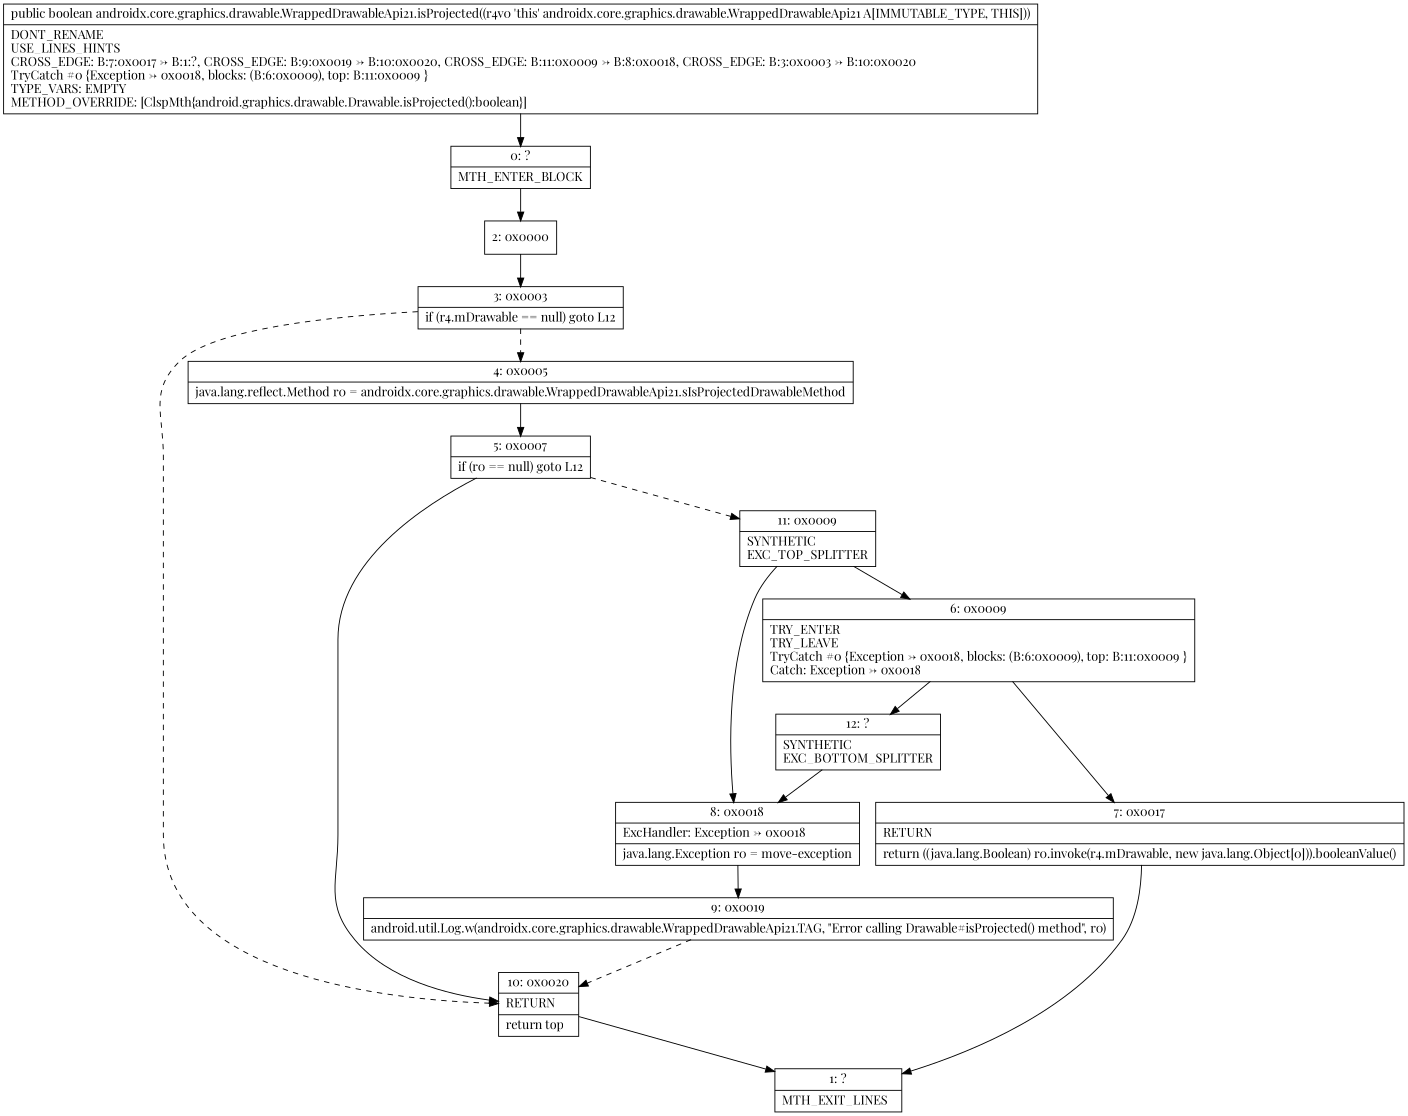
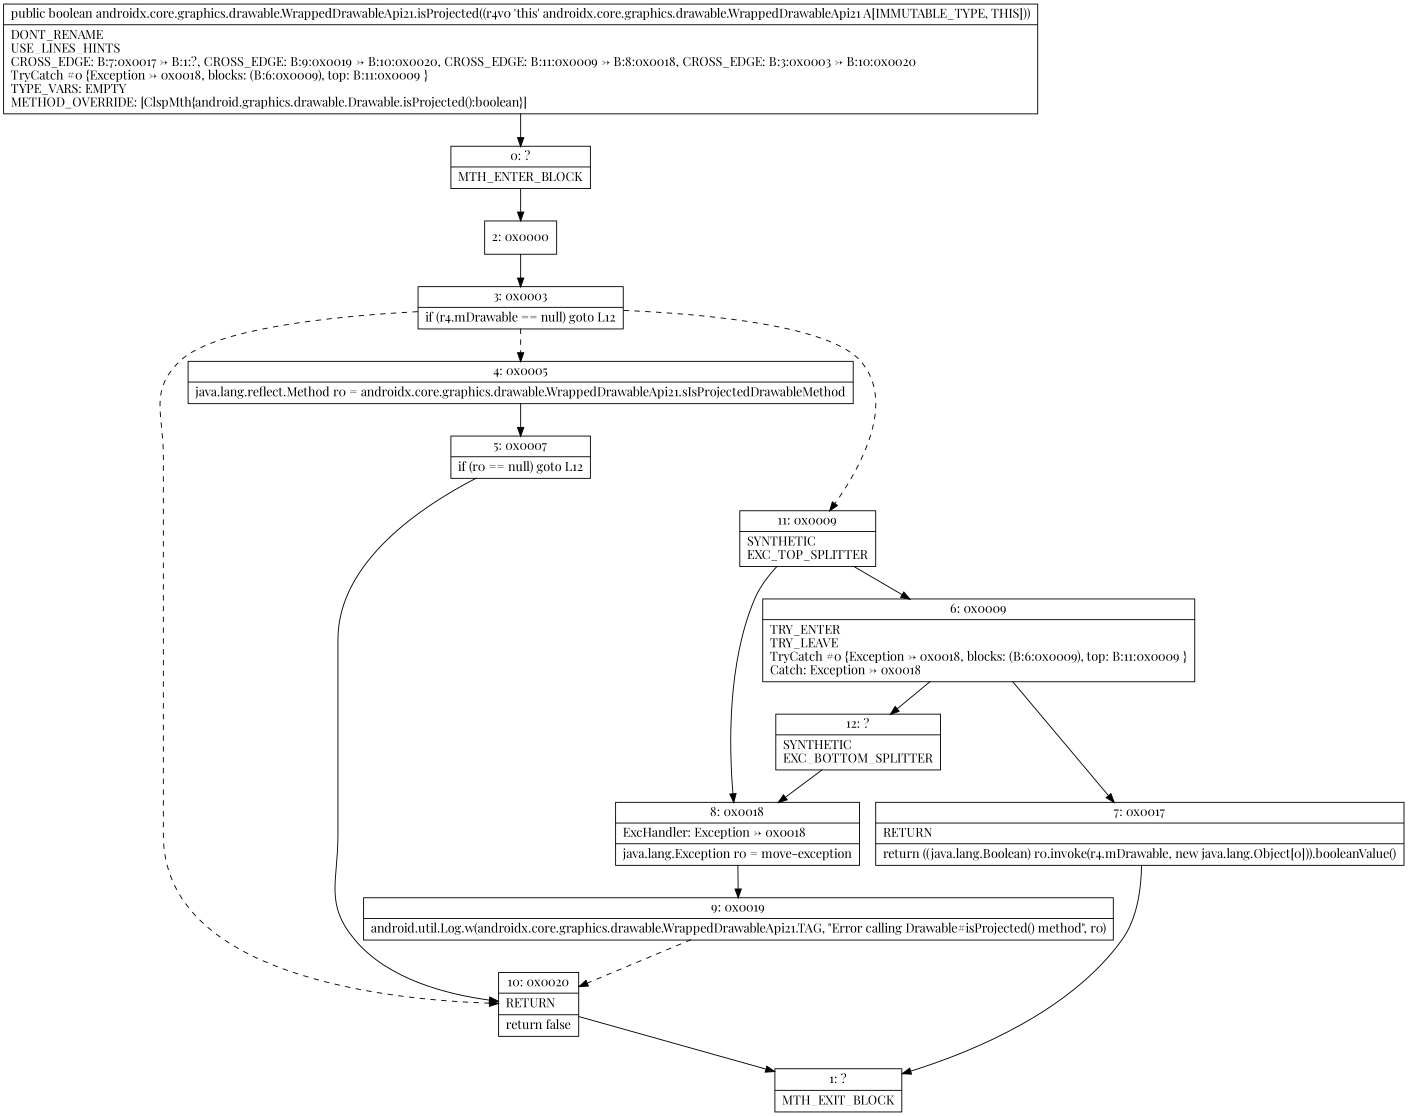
(661, 497) -> (822, 339)
(535, 1025) -> (539, 1025)
(835, 1101) -> (838, 1101)
